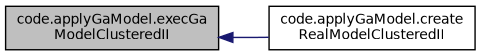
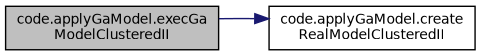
(251, 37) -> (237, 19)
